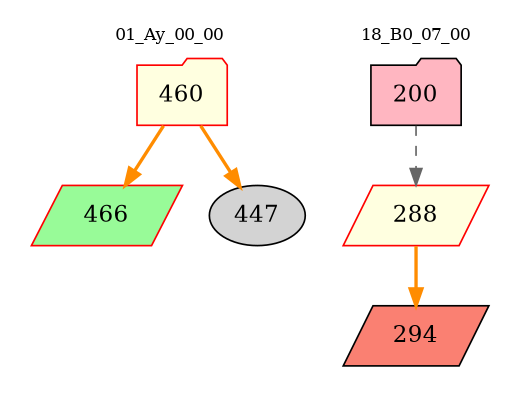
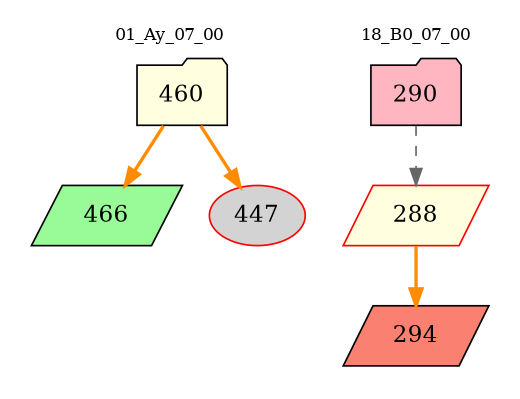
(170, 36) -> (170, 36)
(182, 95) -> (182, 95)
(416, 95) -> (416, 95)
(107, 216) -> (107, 216)
(257, 216) -> (257, 216)
